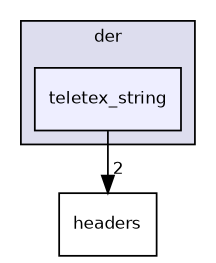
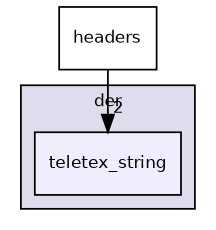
(108, 156) -> (108, 96)
